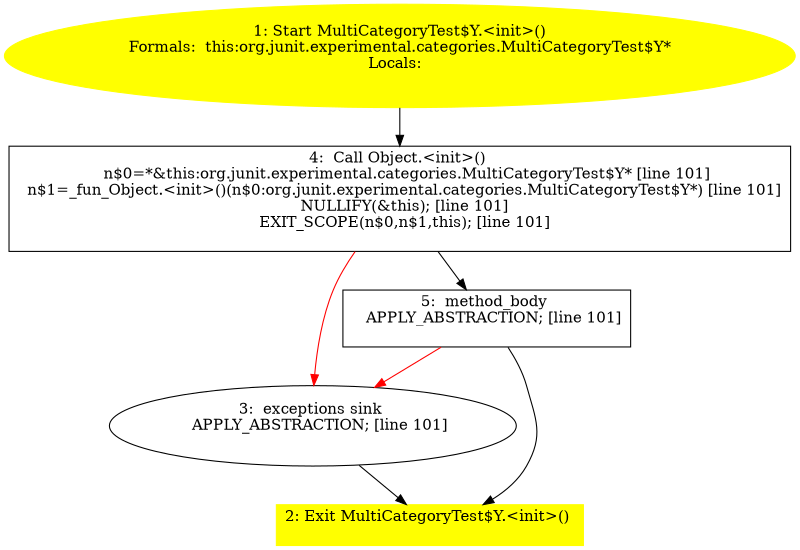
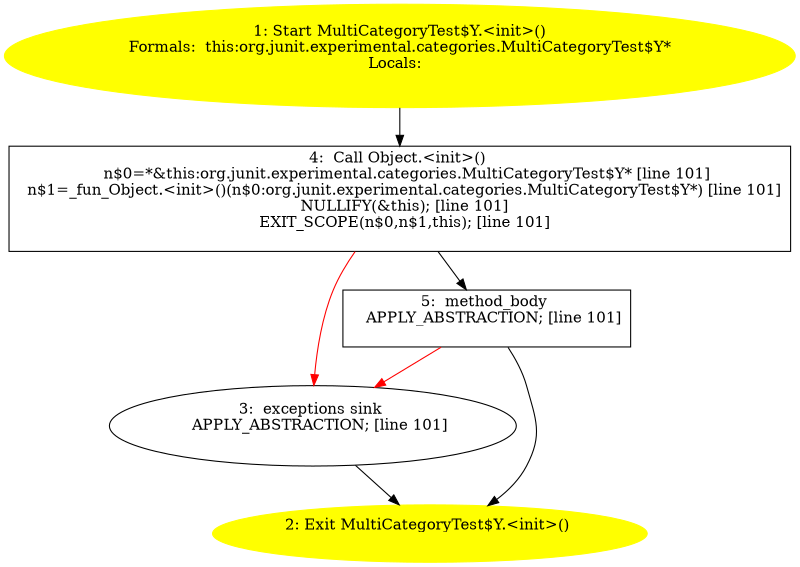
(430, 525) -> (430, 534)
